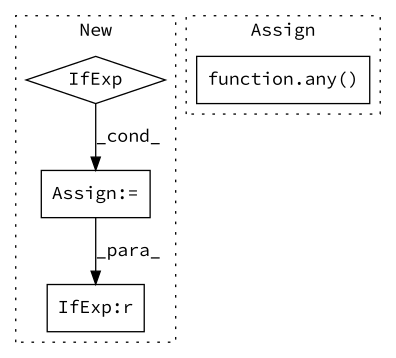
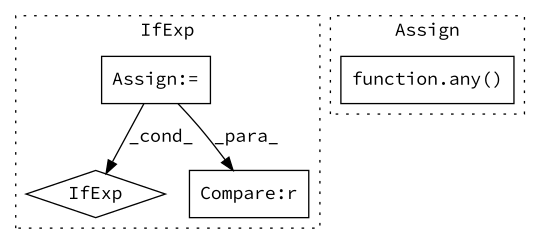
(96, 31) -> (168, 31)
(96, 130) -> (128, 133)
(96, 308) -> (249, 194)
